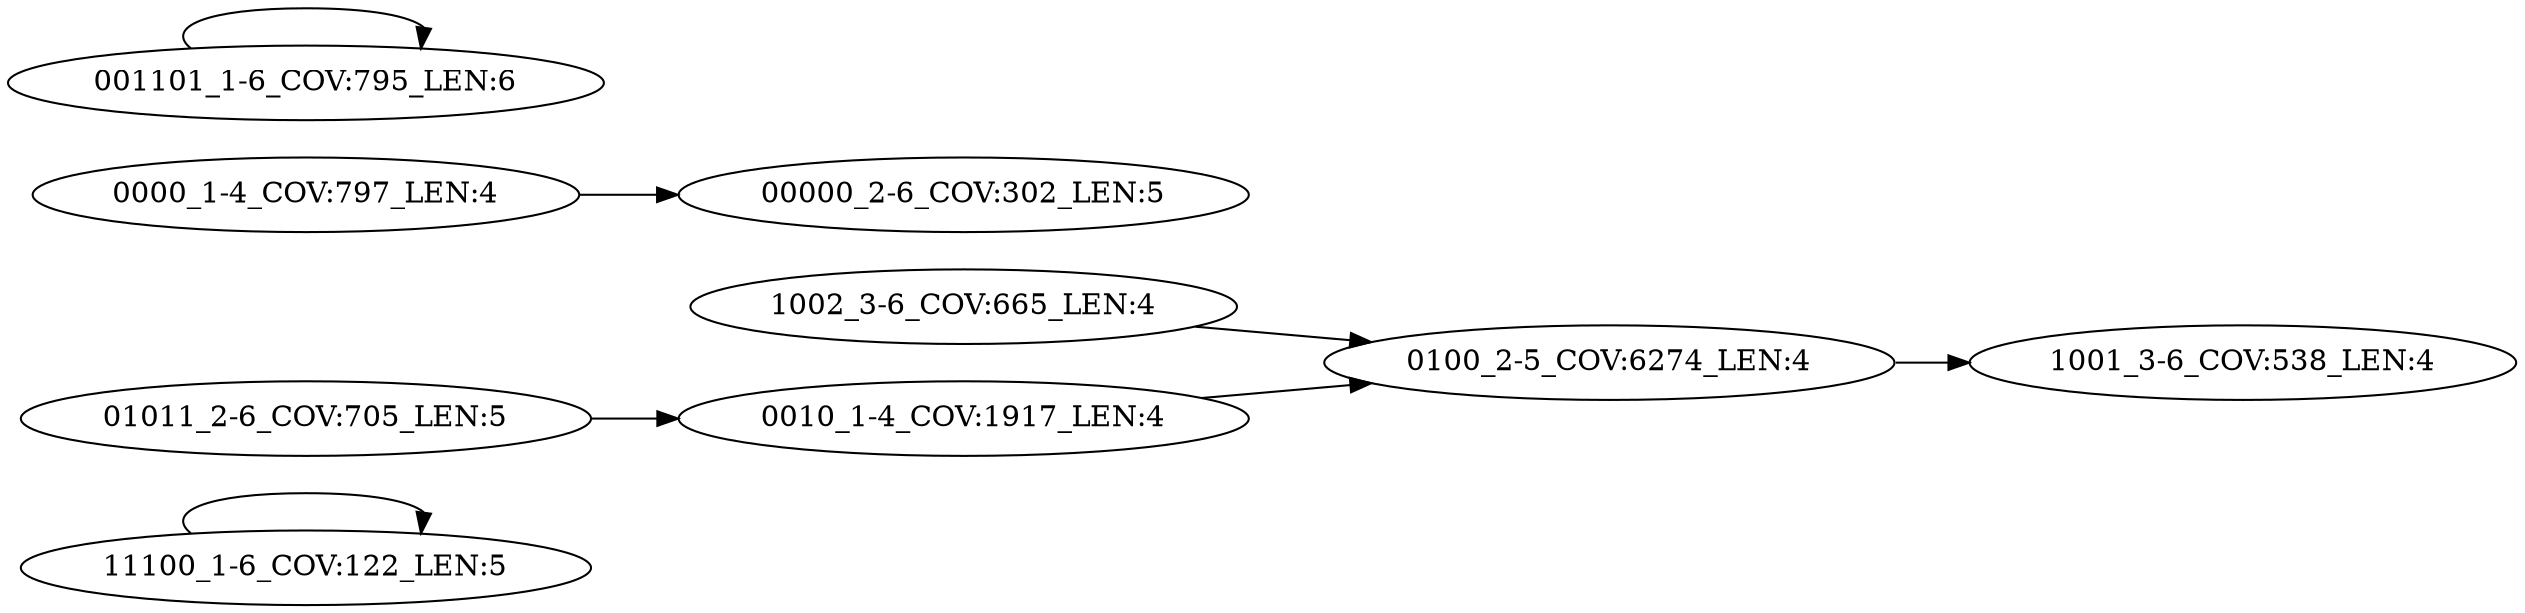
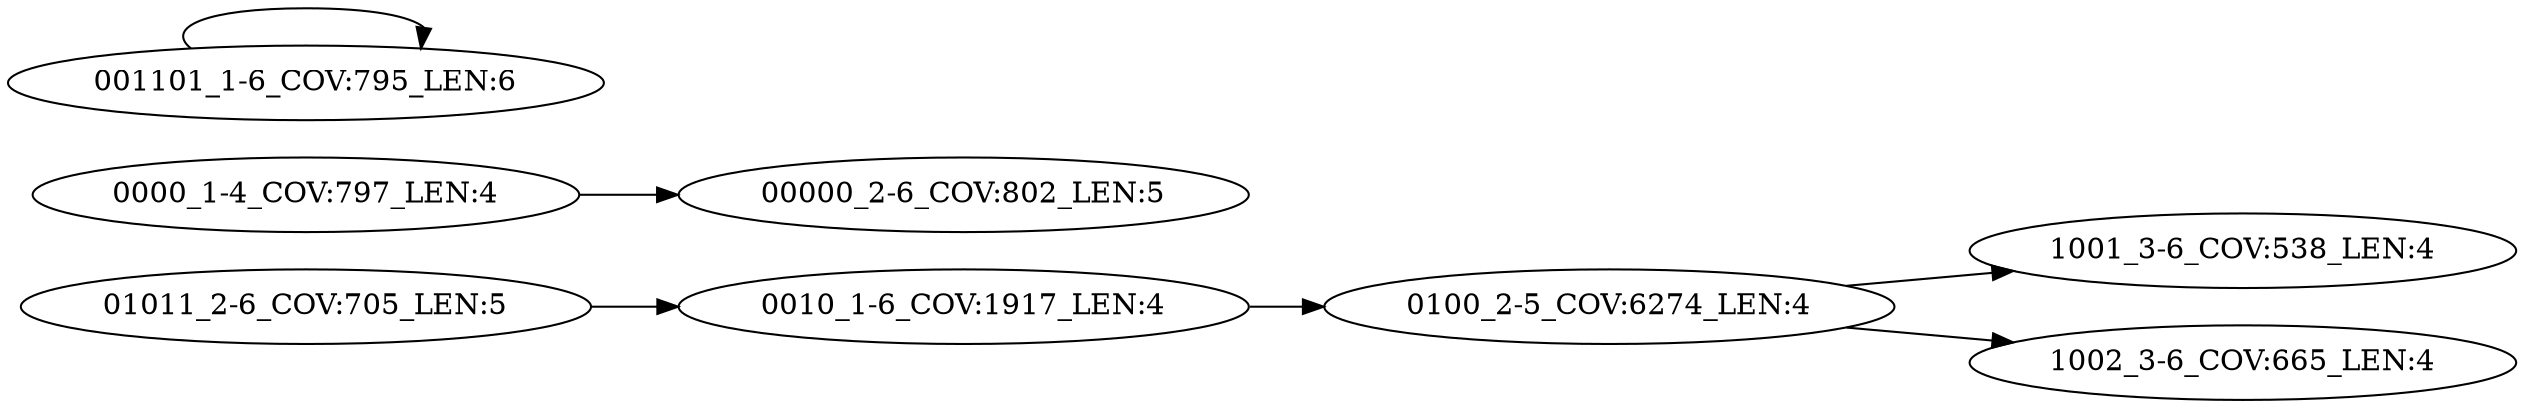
(964, 195) -> (964, 195)
(1273, 333) -> (1919, 334)
(964, 419) -> (964, 307)
(306, 568) -> none
